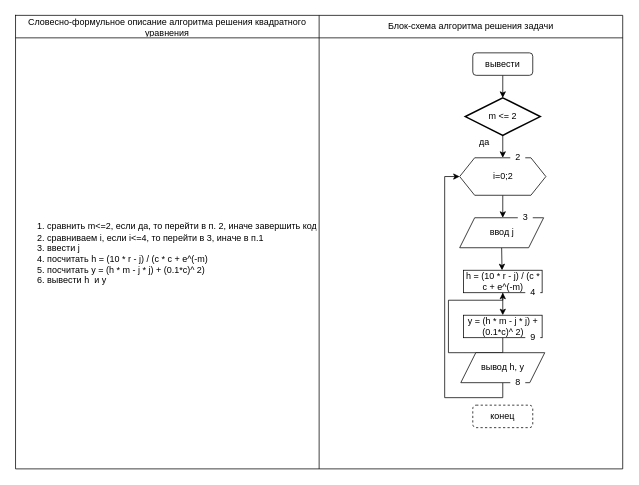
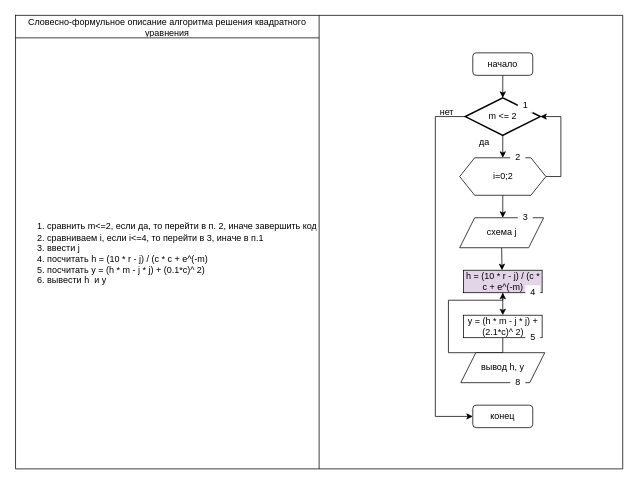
(471, 27) -> none
(503, 64) -> (503, 64)
none -> (525, 105)
none -> (447, 113)
none -> (555, 177)
(502, 233) -> (502, 233)
none -> (435, 268)
(503, 282) -> (503, 282)
(445, 319) -> none
(503, 327) -> (503, 327)
(533, 338) -> (533, 338)
(503, 417) -> (503, 417)
